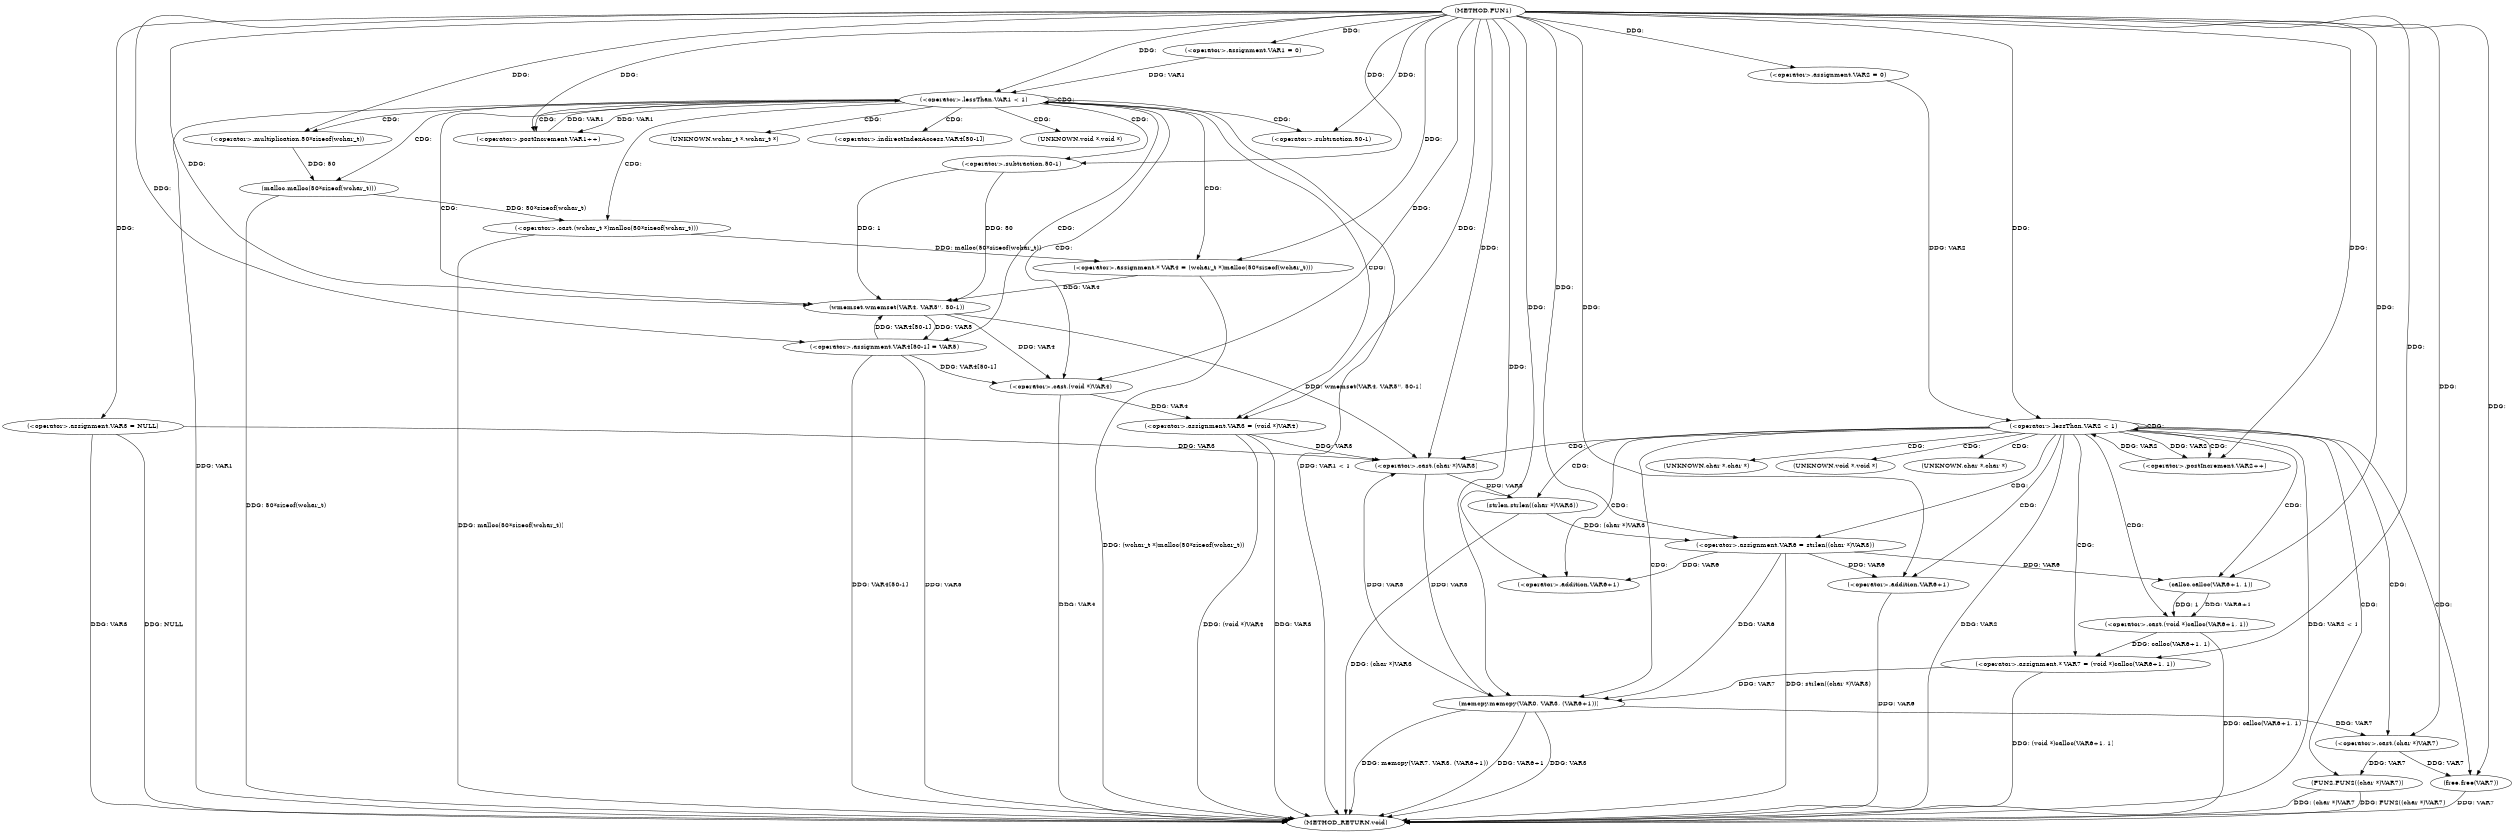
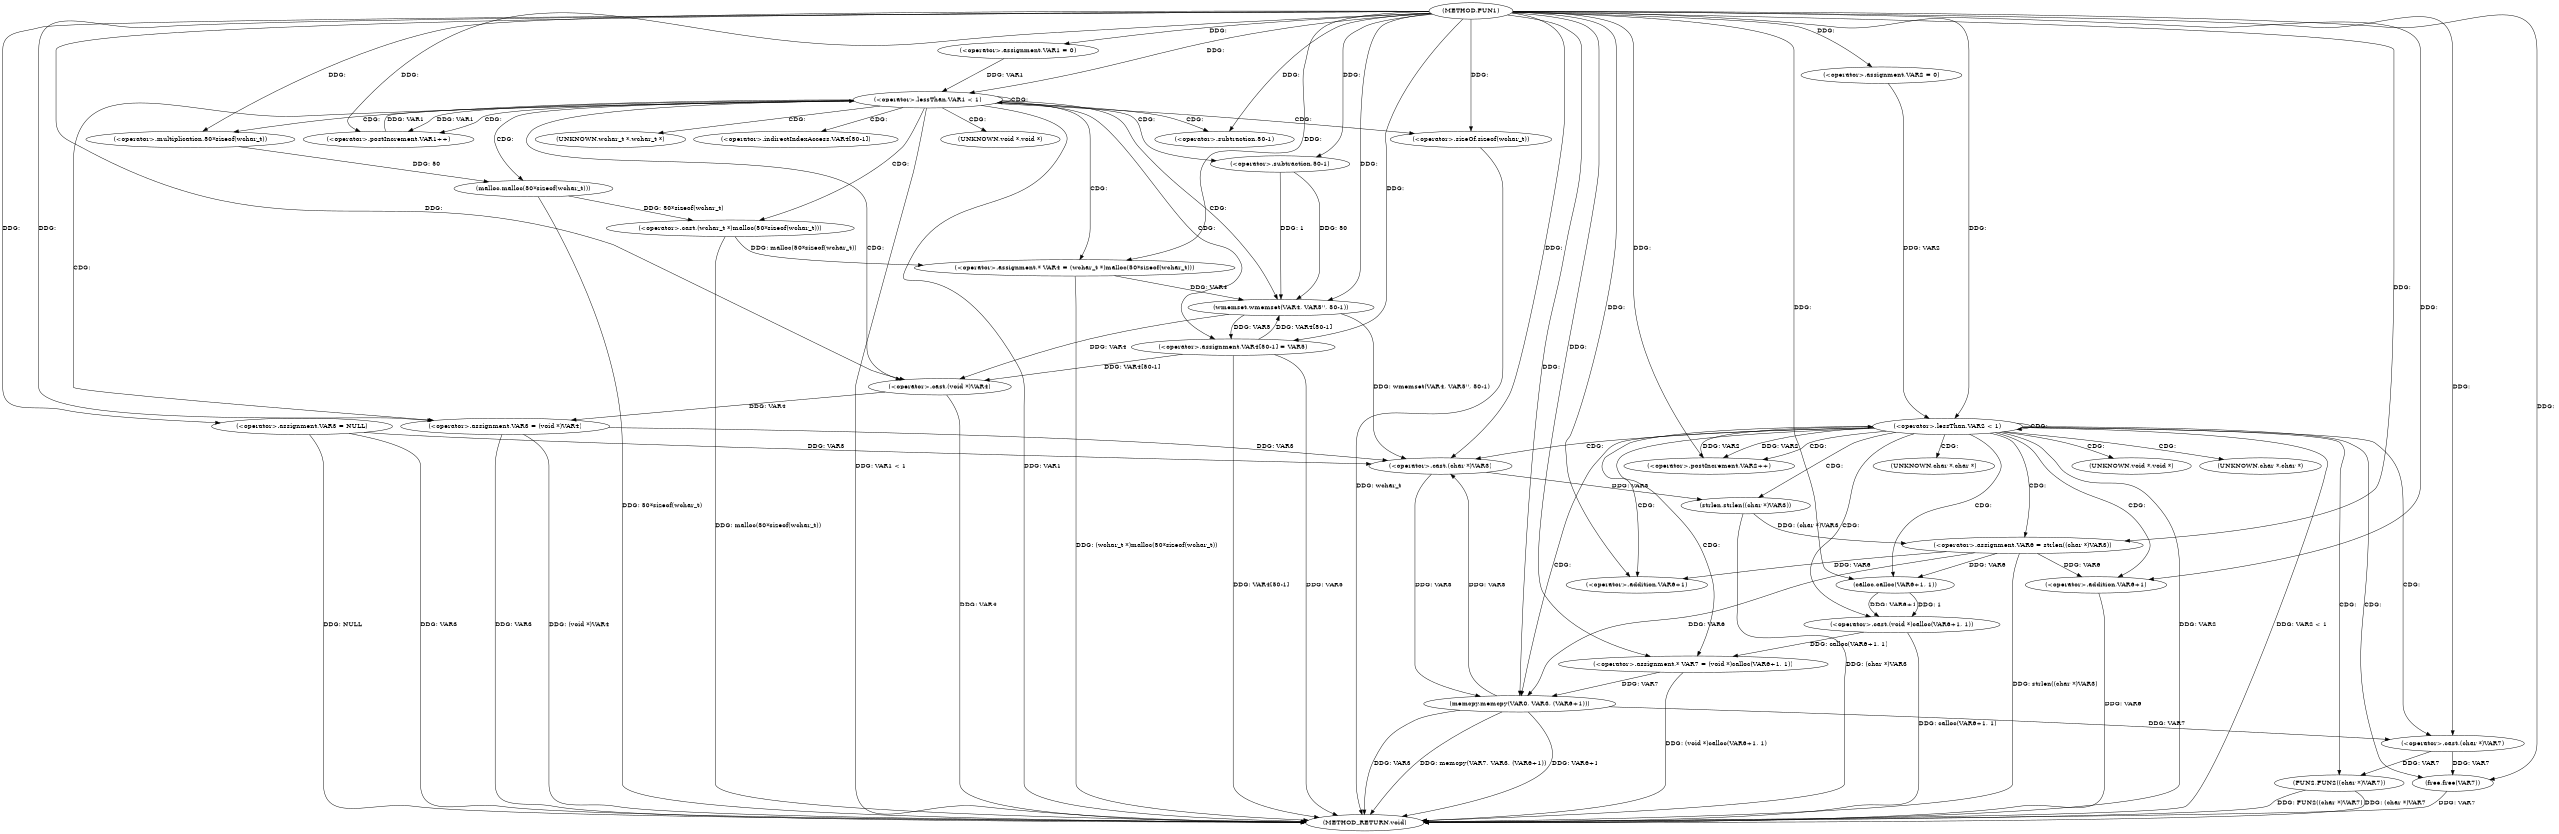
none -> (1471, 139)
